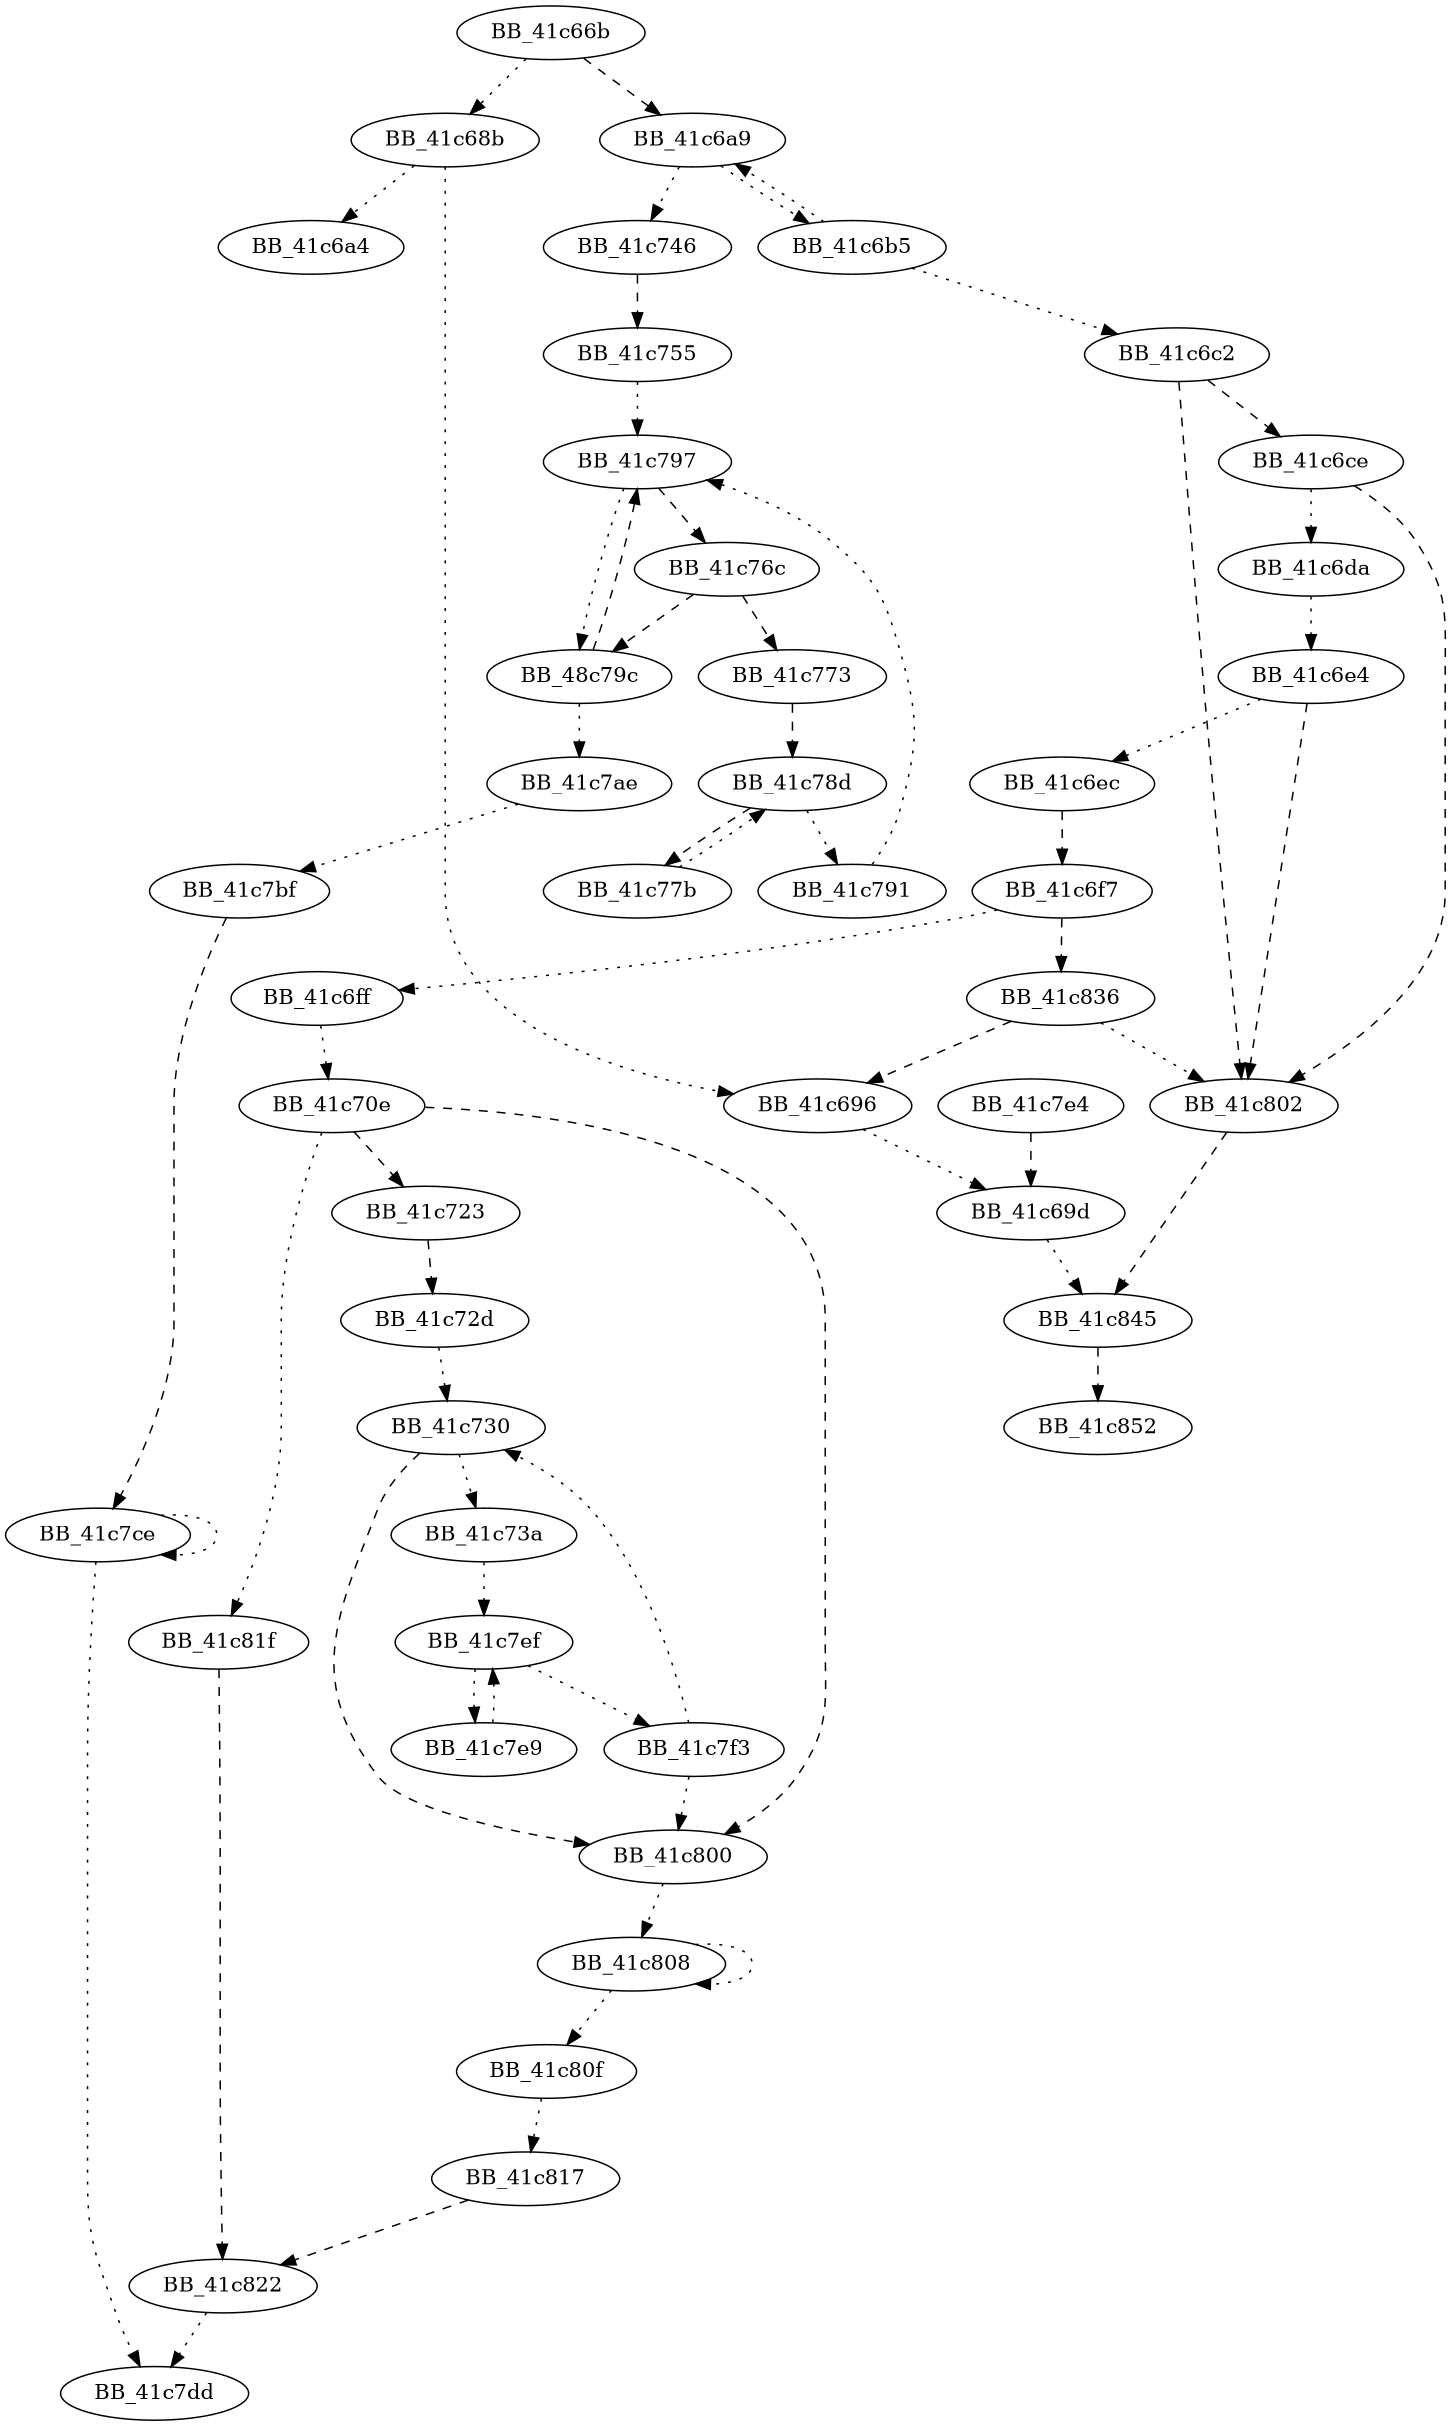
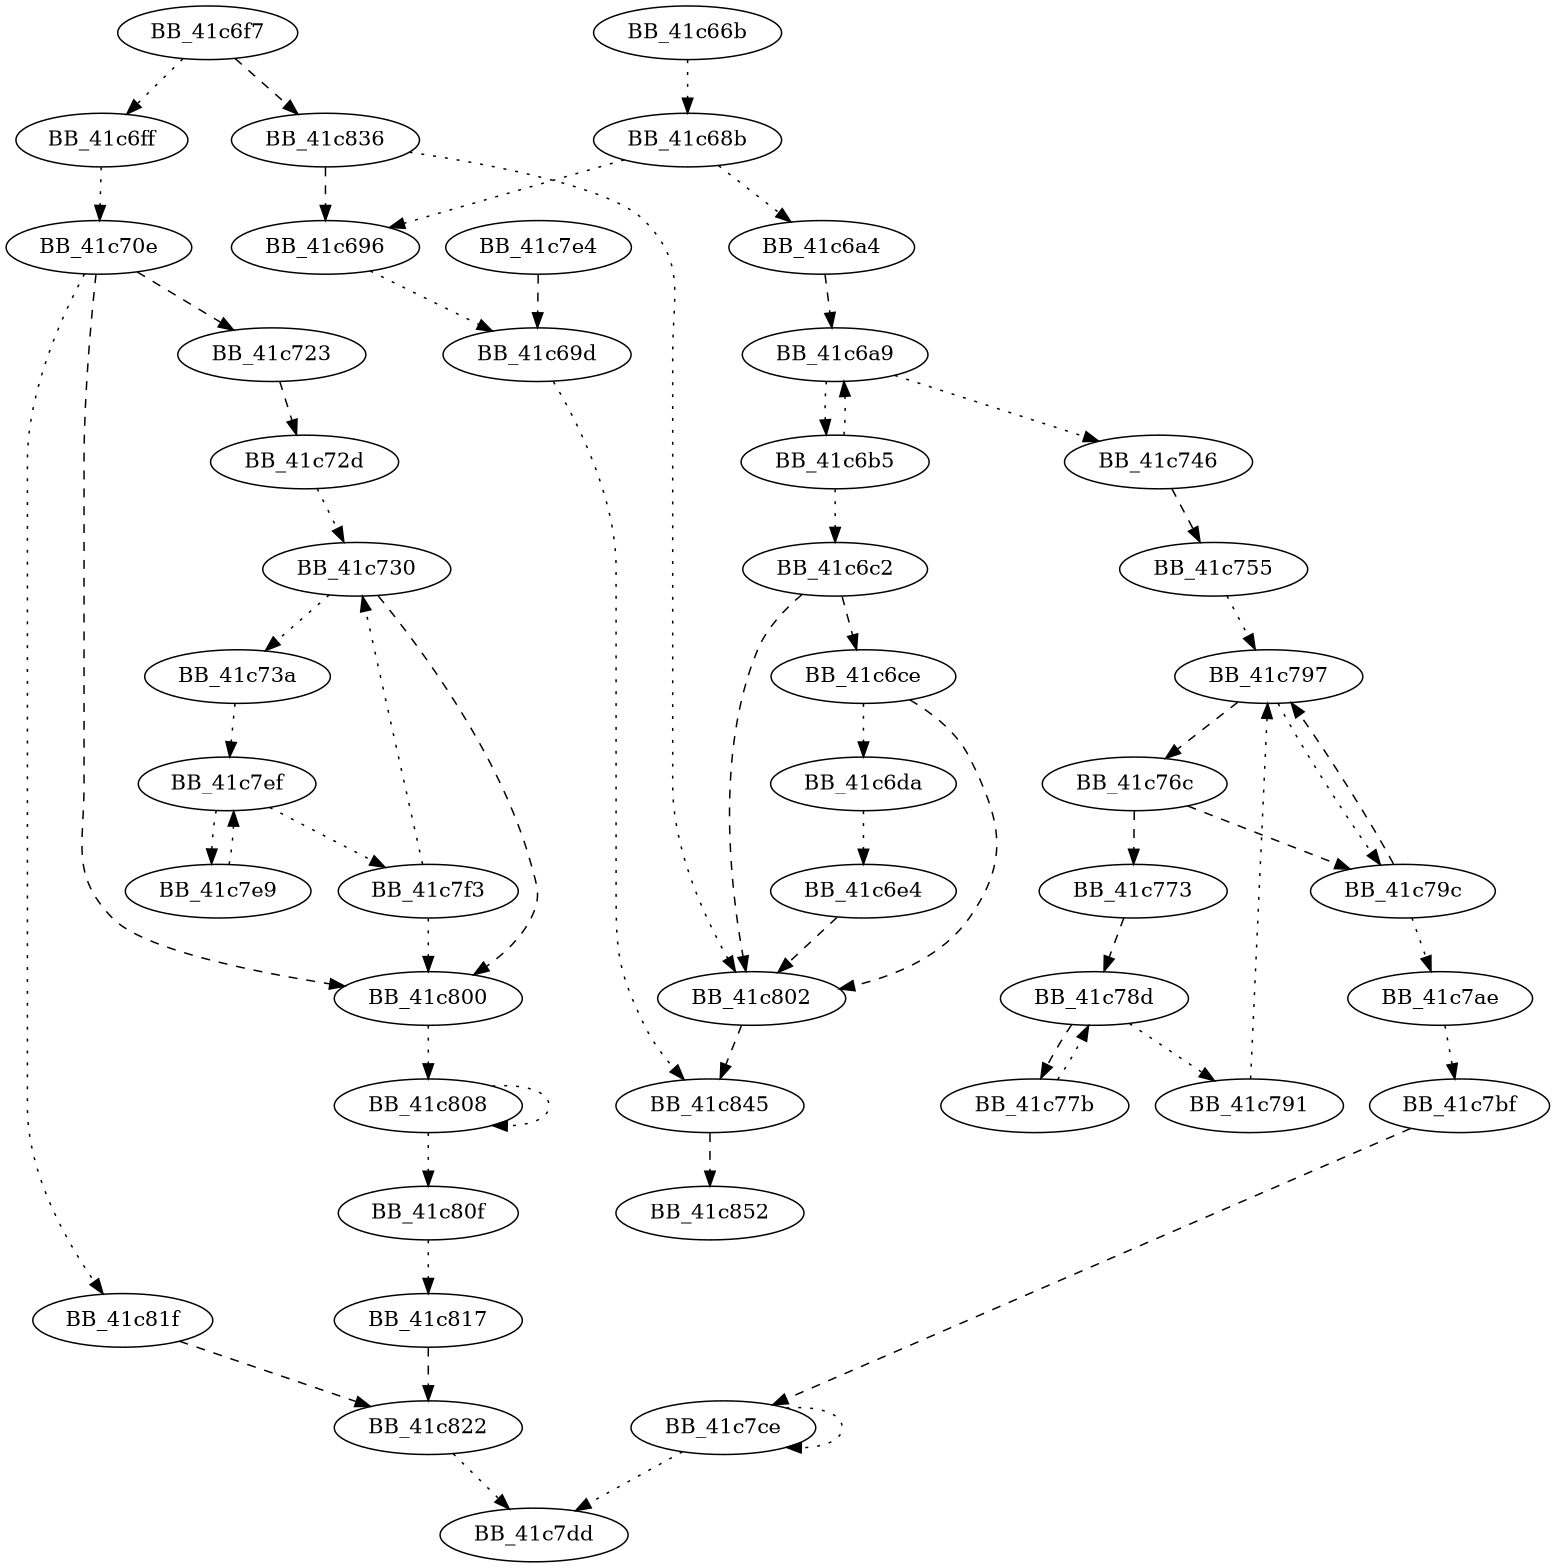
(616, 82) -> (827, 294)
(579, 677) -> (1403, 891)
(1062, 784) -> none
